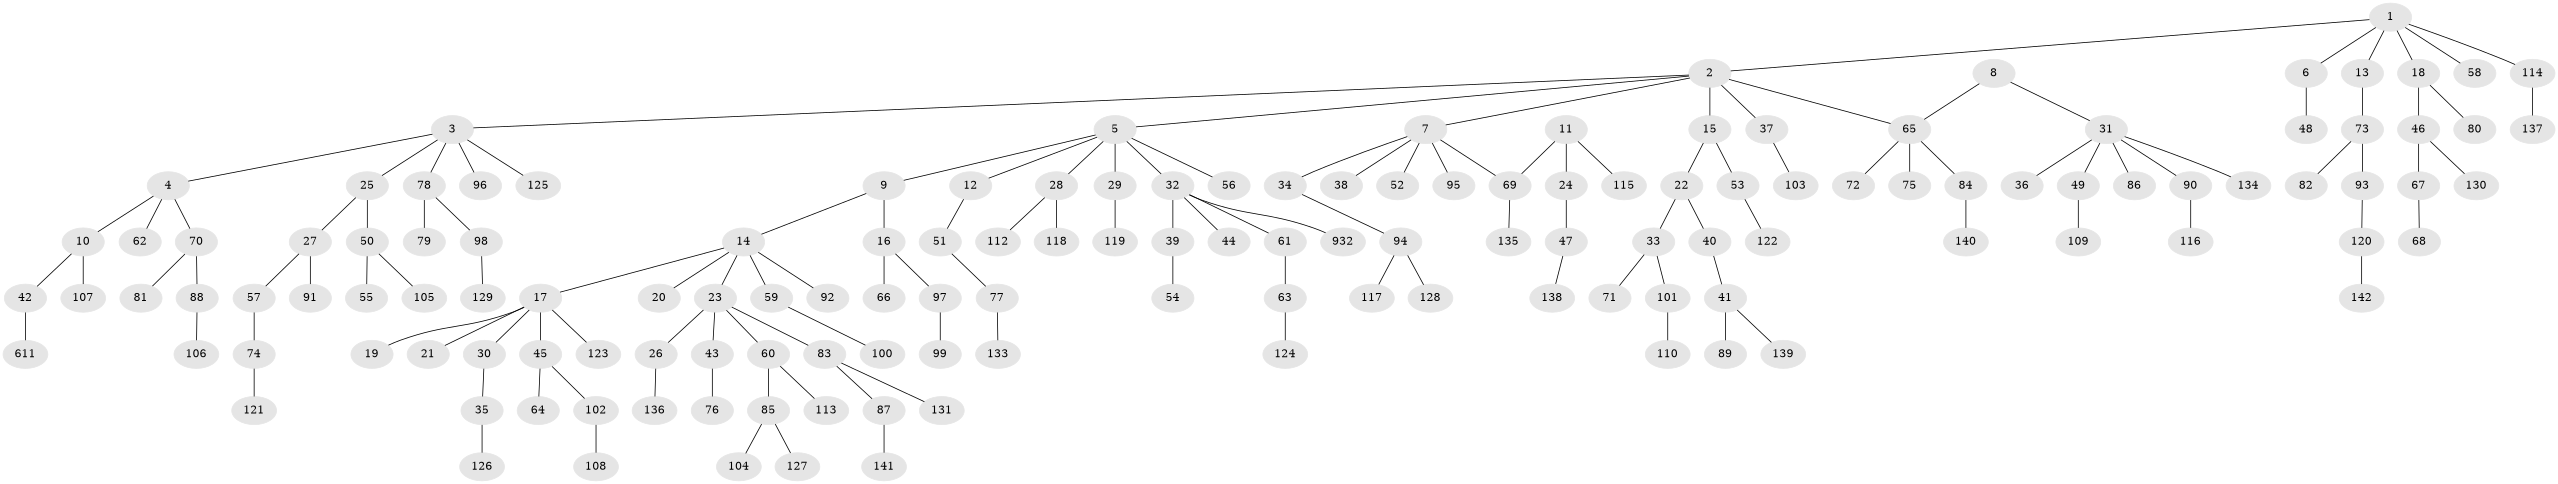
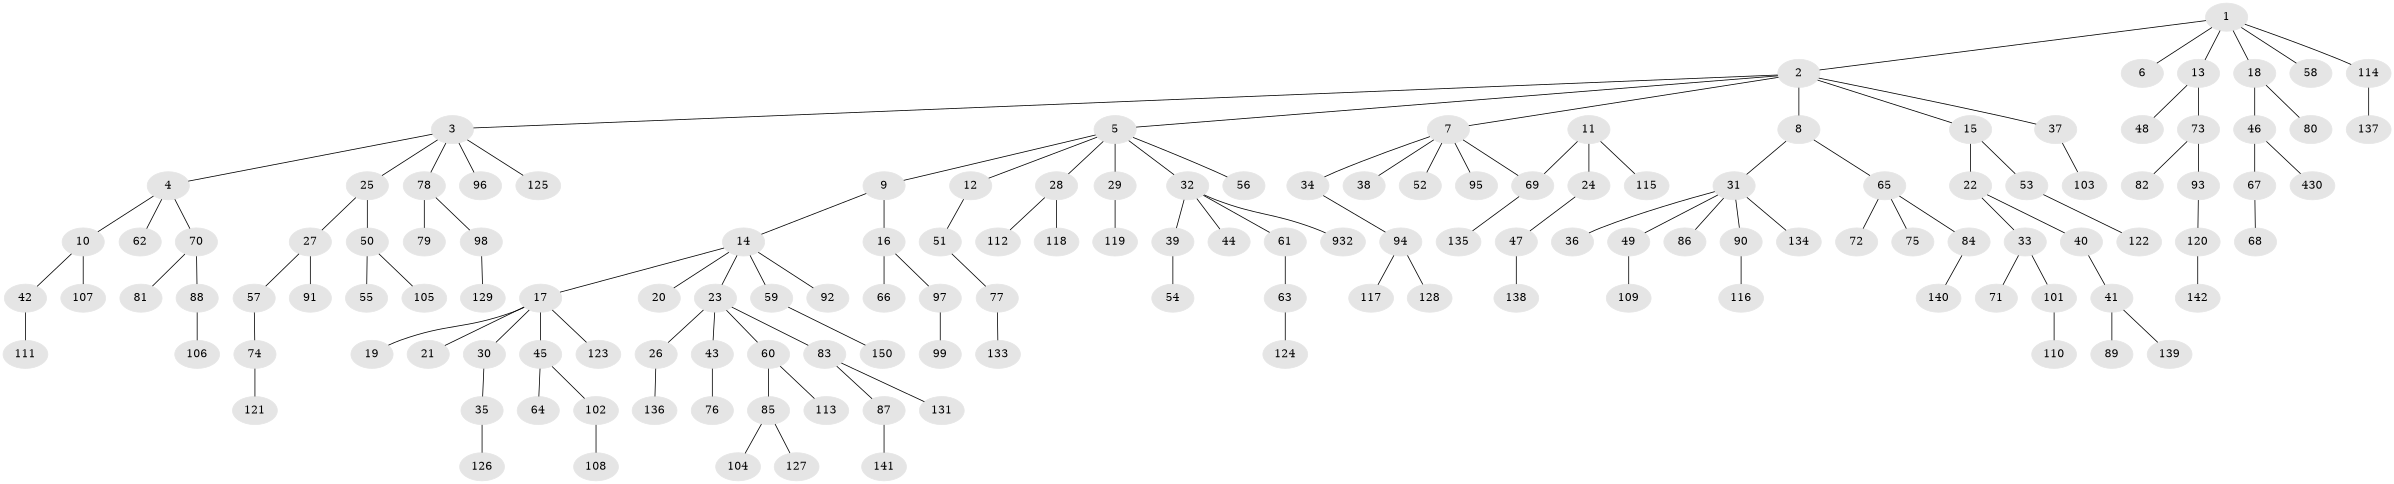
(1810, 101) -> (1799, 102)
(2306, 102) -> (2170, 101)
(2476, 186) -> (2312, 186)
(25, 354) -> (25, 354)
(882, 354) -> (882, 354)
